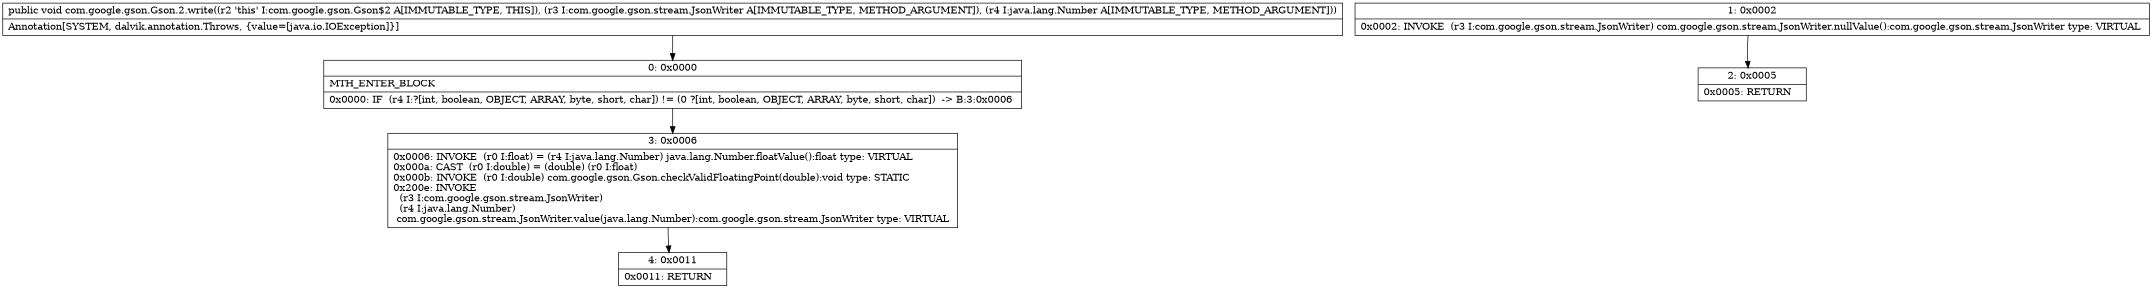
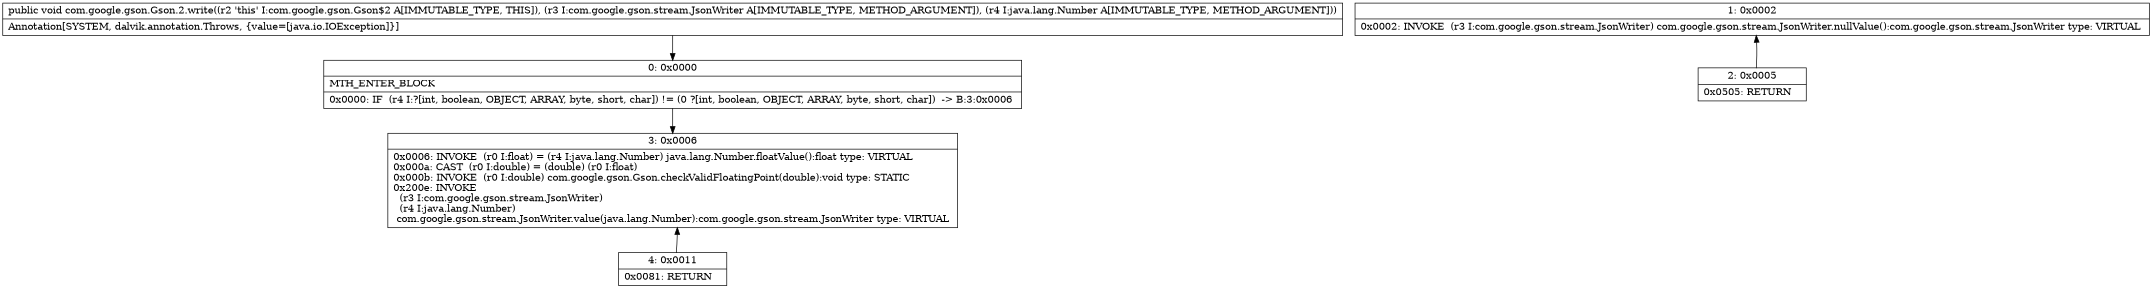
(1748, 48) -> (1757, 55)
(1752, 92) -> (1752, 92)
(668, 237) -> (677, 244)
(673, 277) -> (673, 277)
